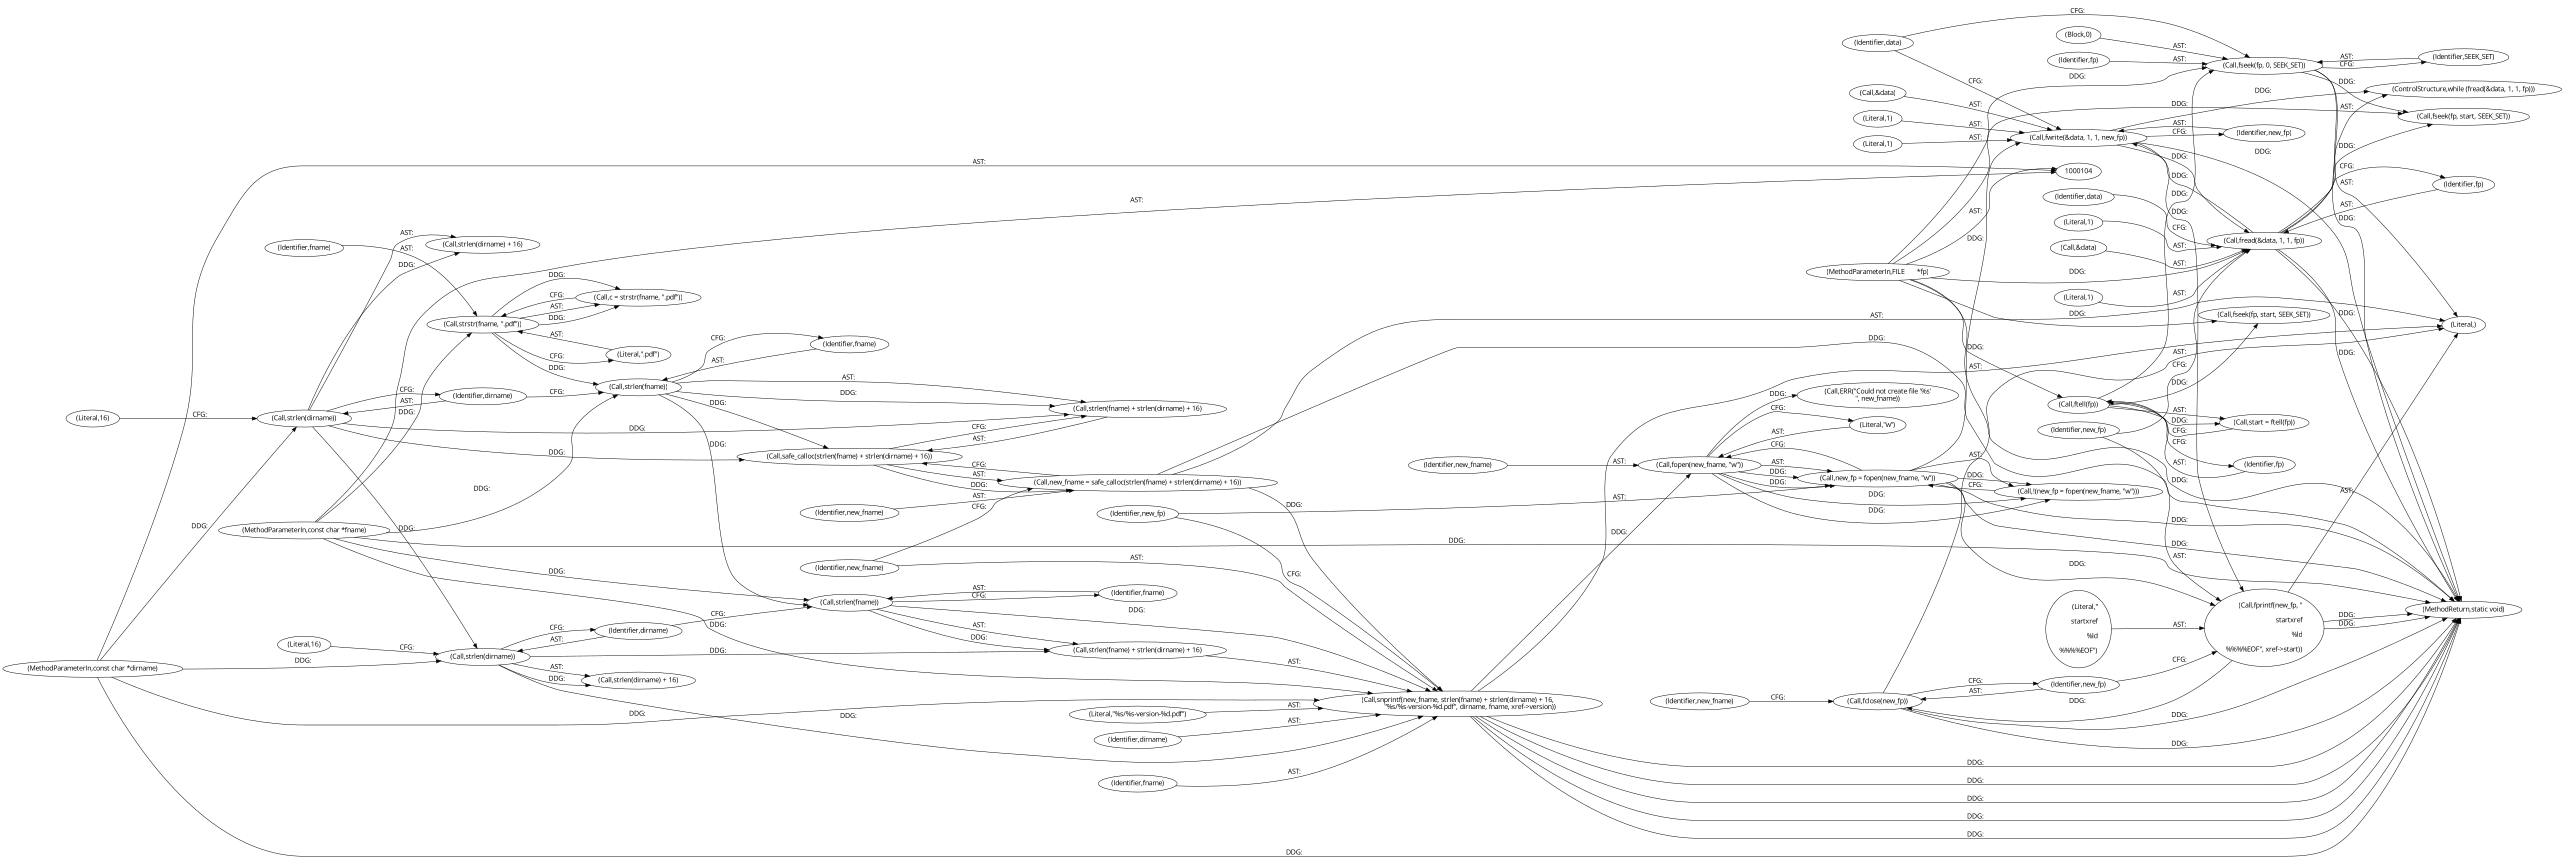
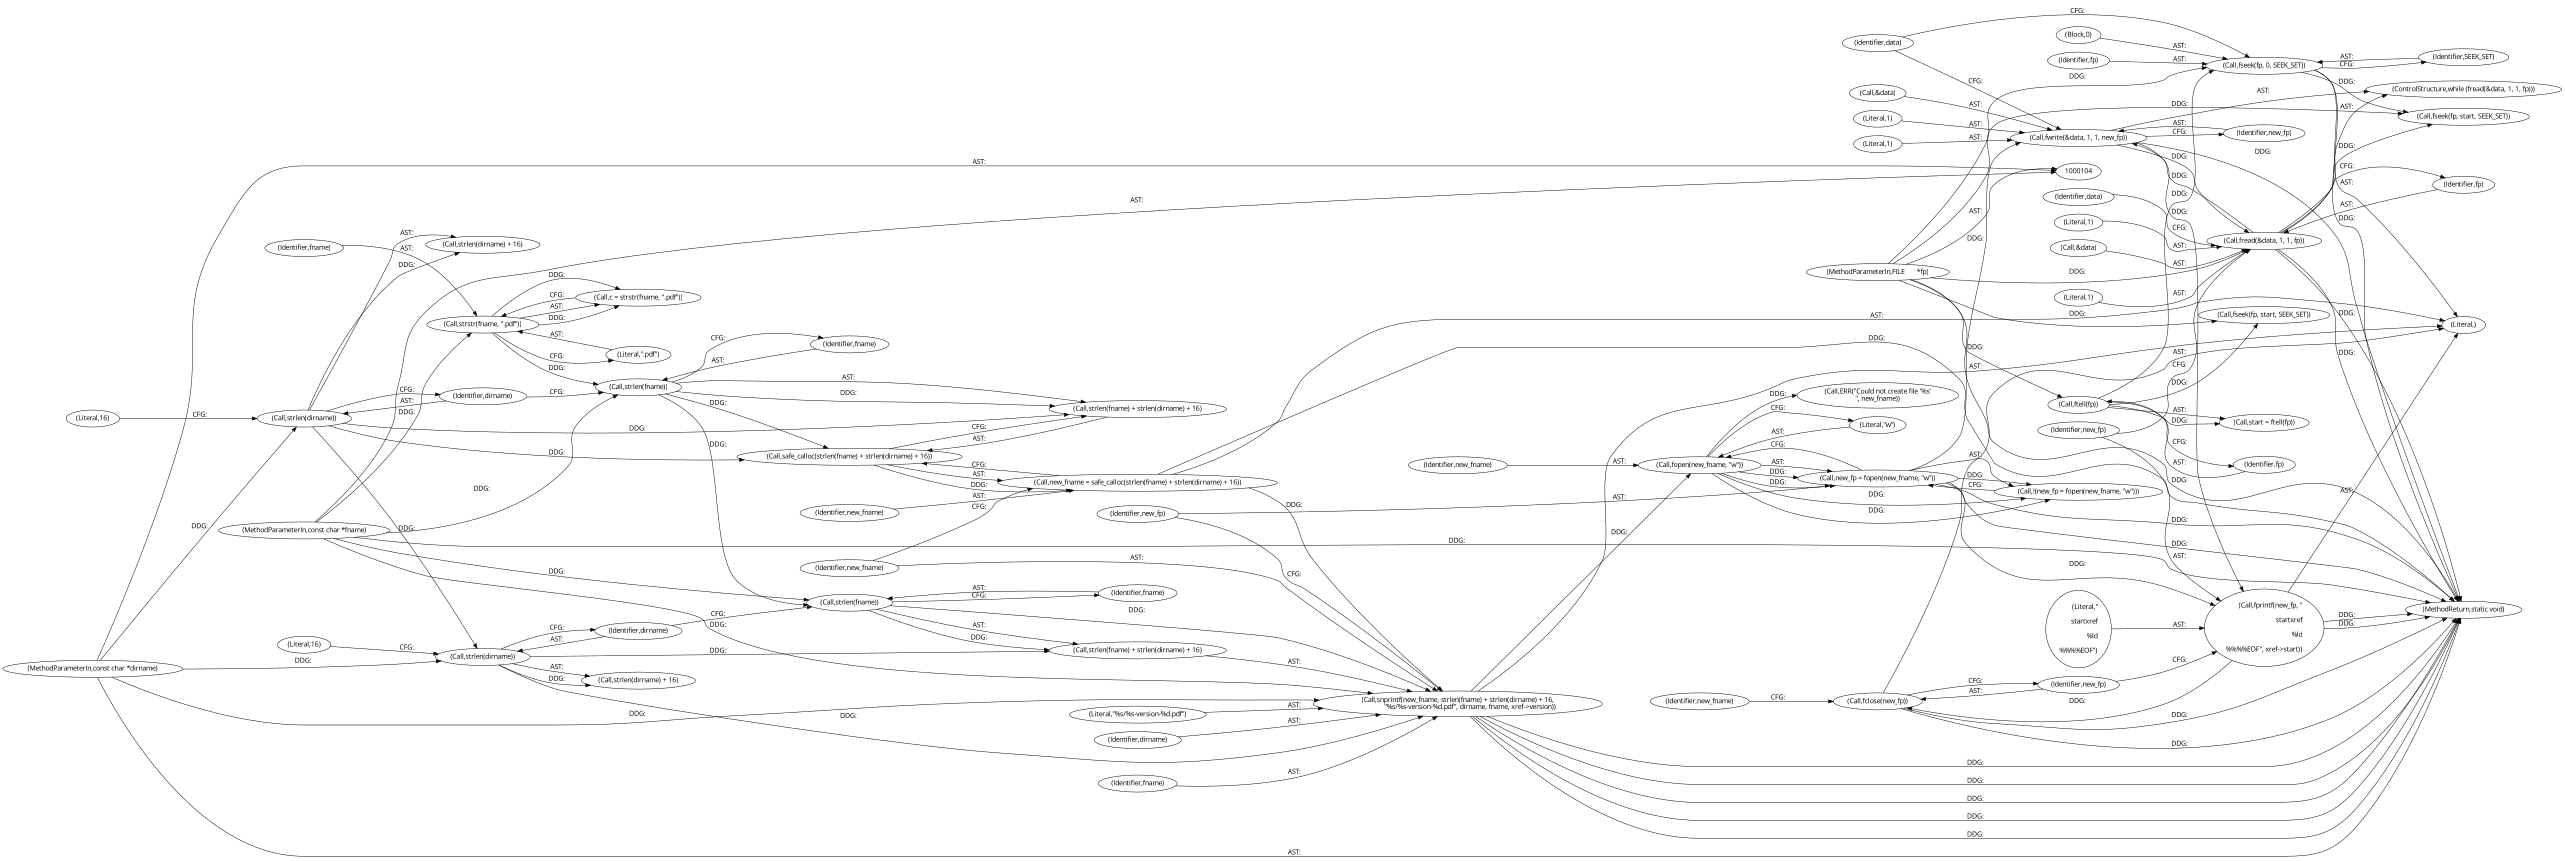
(2264, 91) -> (2264, 91)
(2173, 436) -> none
(1295, 853) -> (1295, 853)
